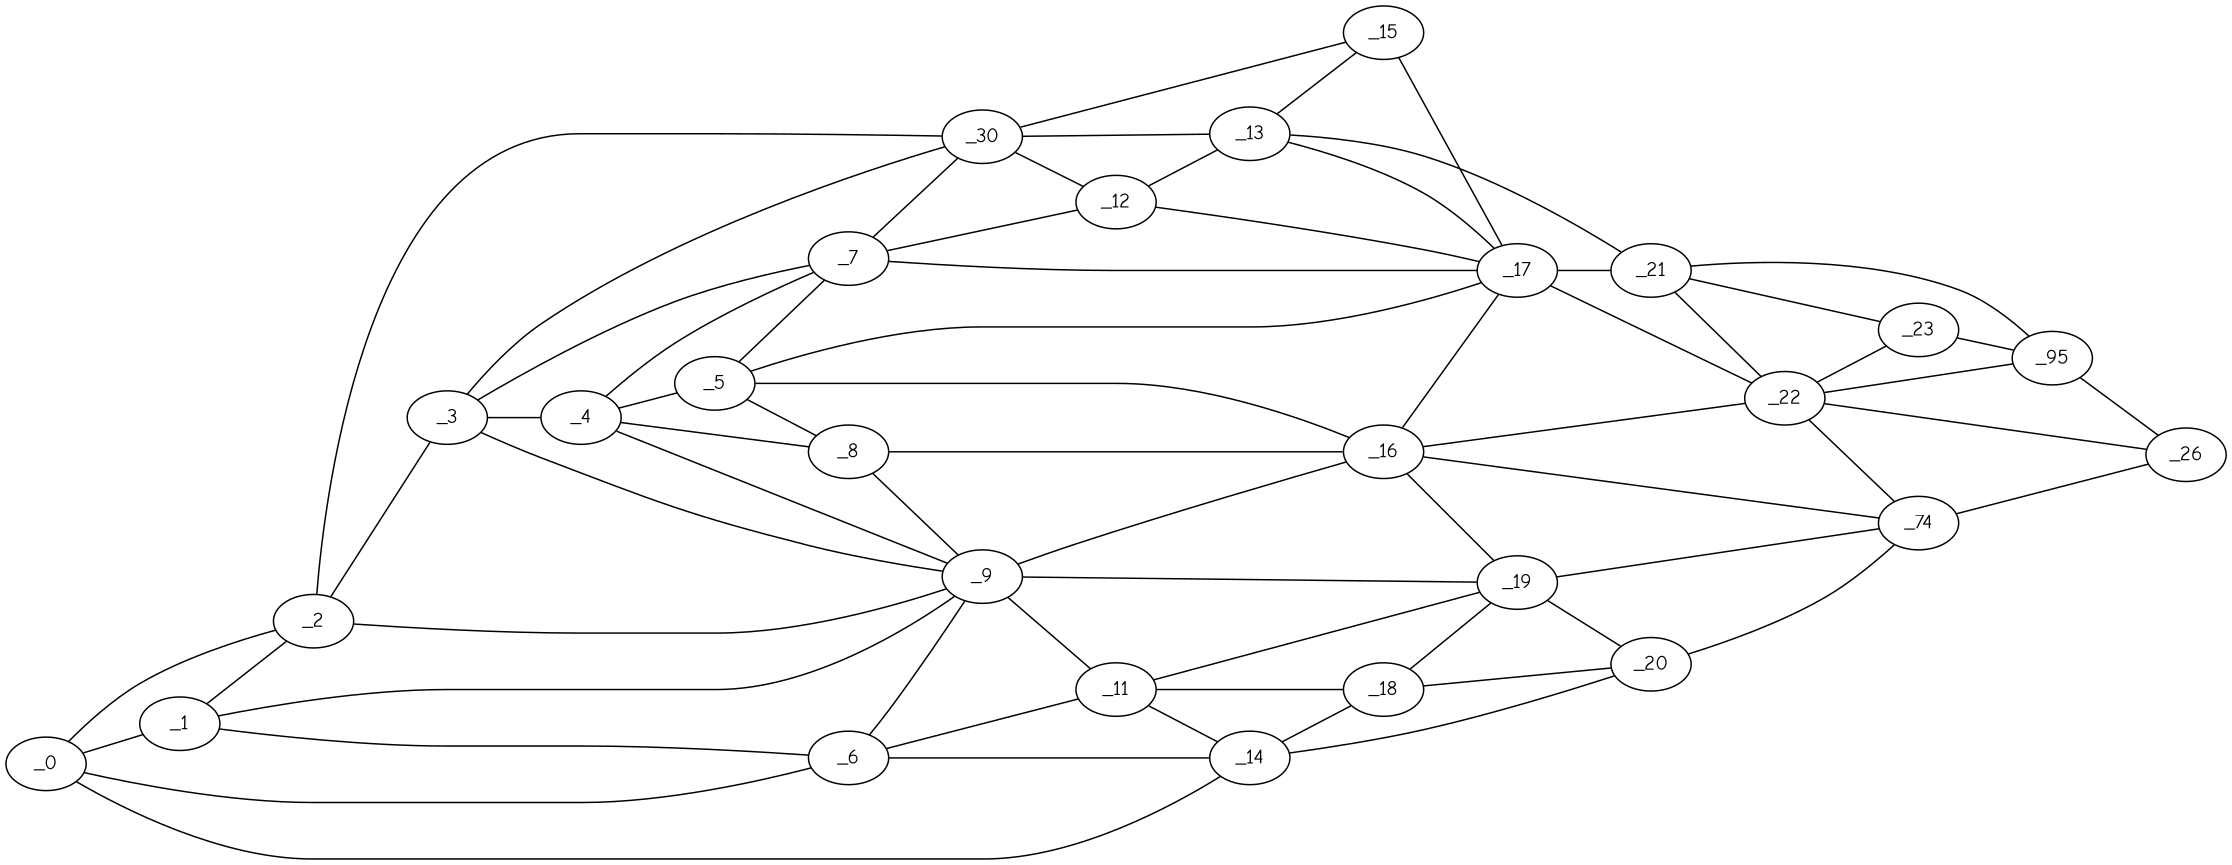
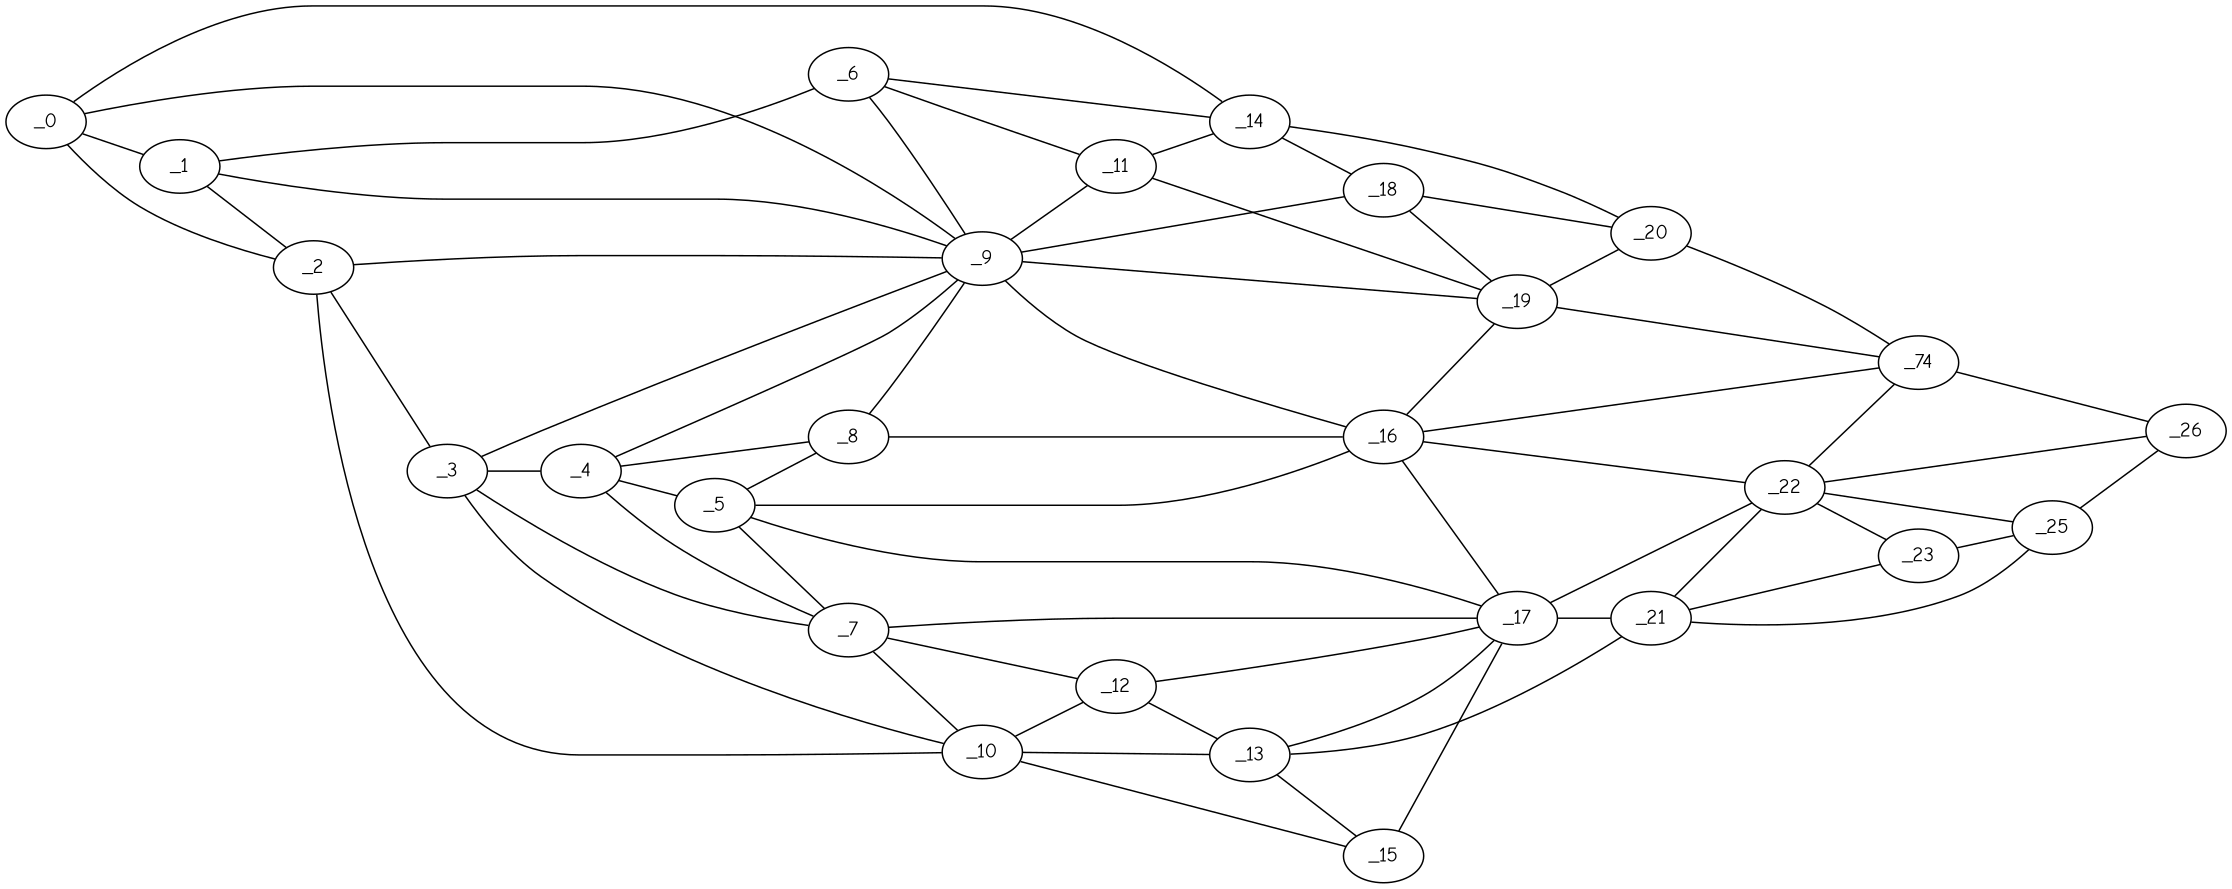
(982, 137) -> (982, 752)
(2052, 358) -> (2052, 528)
(1250, 690) -> (1183, 224)
(448, 802) -> (537, 86)
